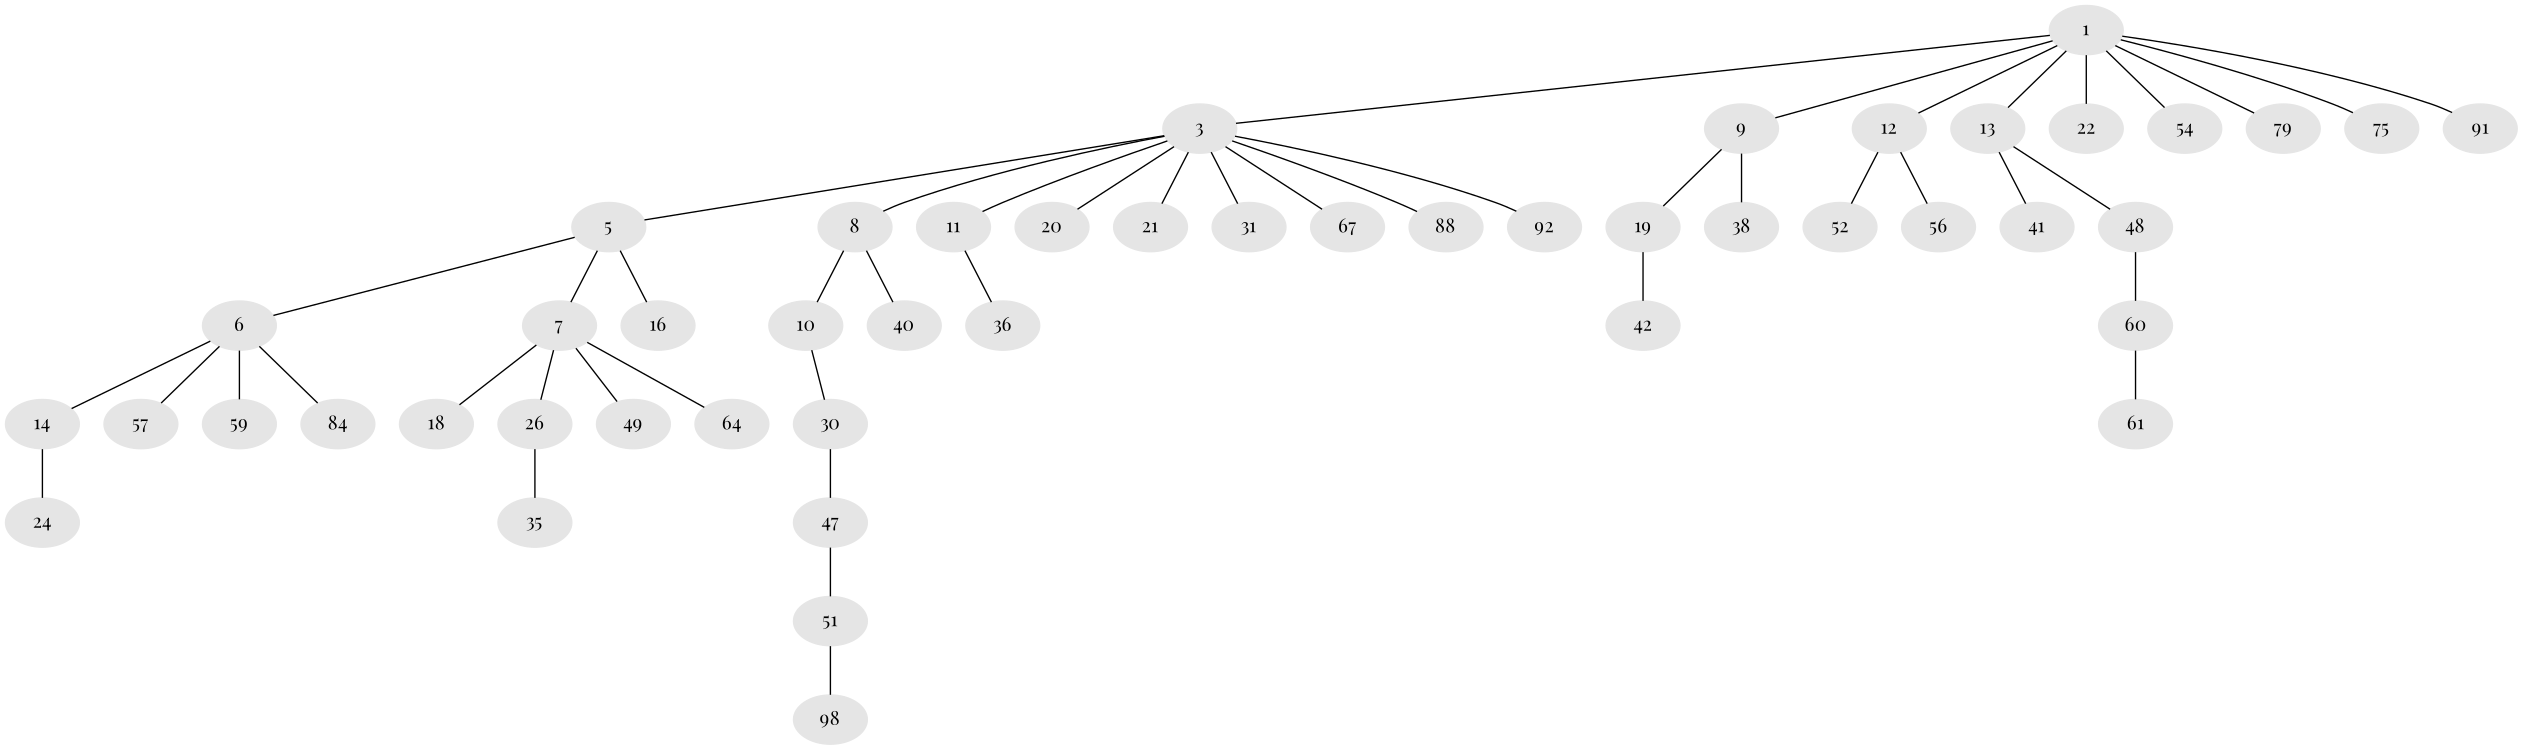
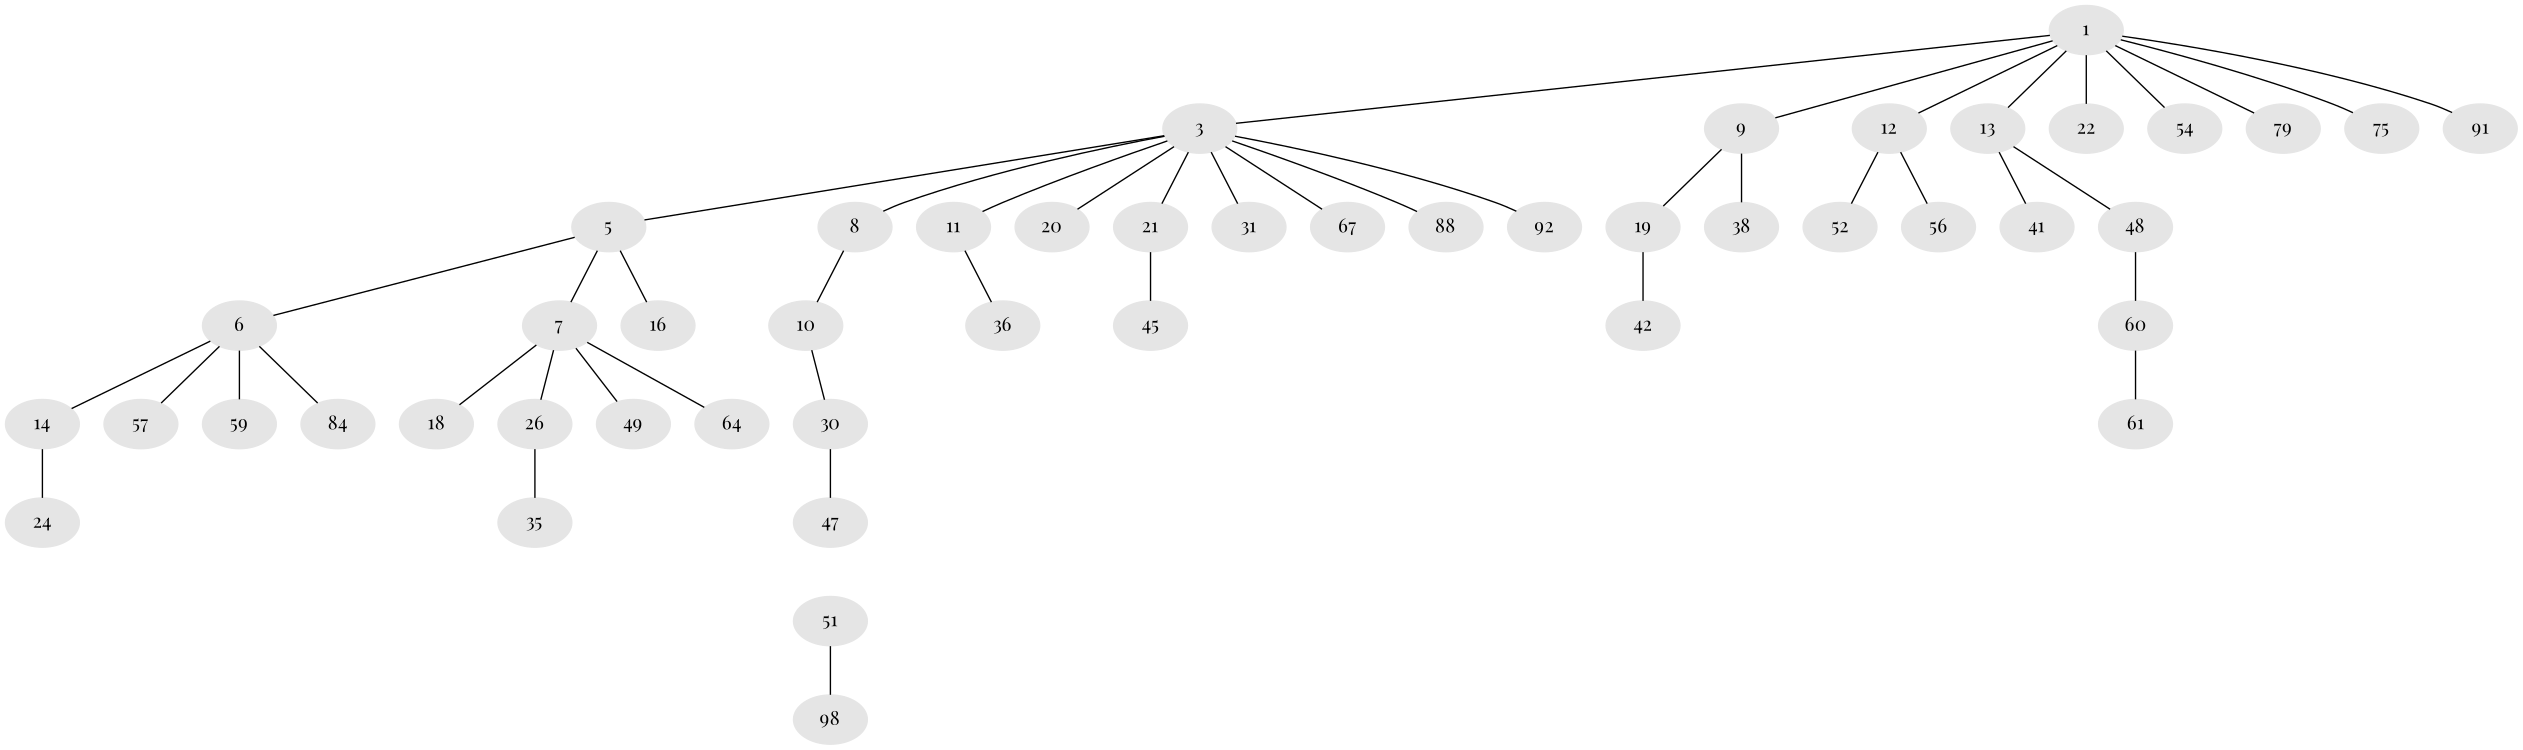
(904, 326) -> none
none -> (1151, 326)
(830, 572) -> none
